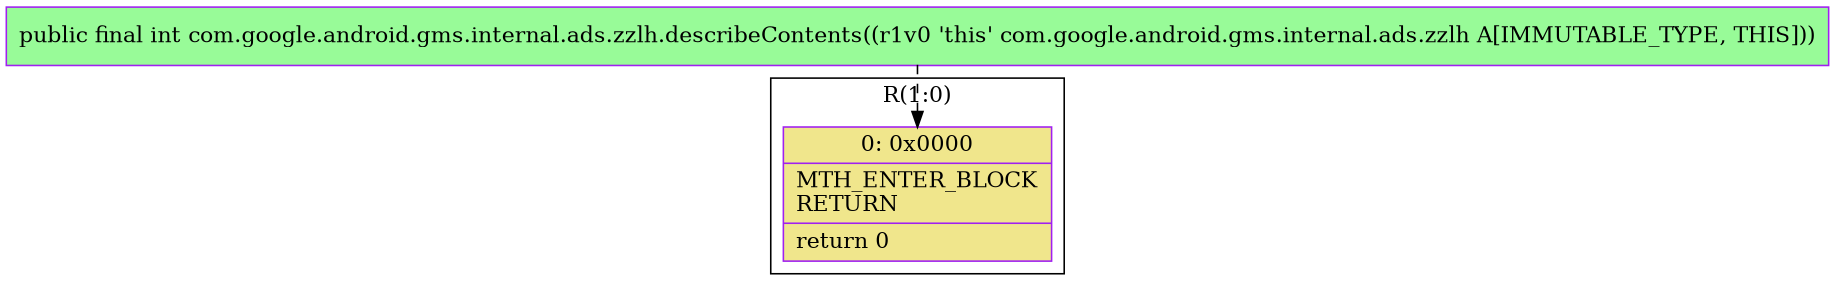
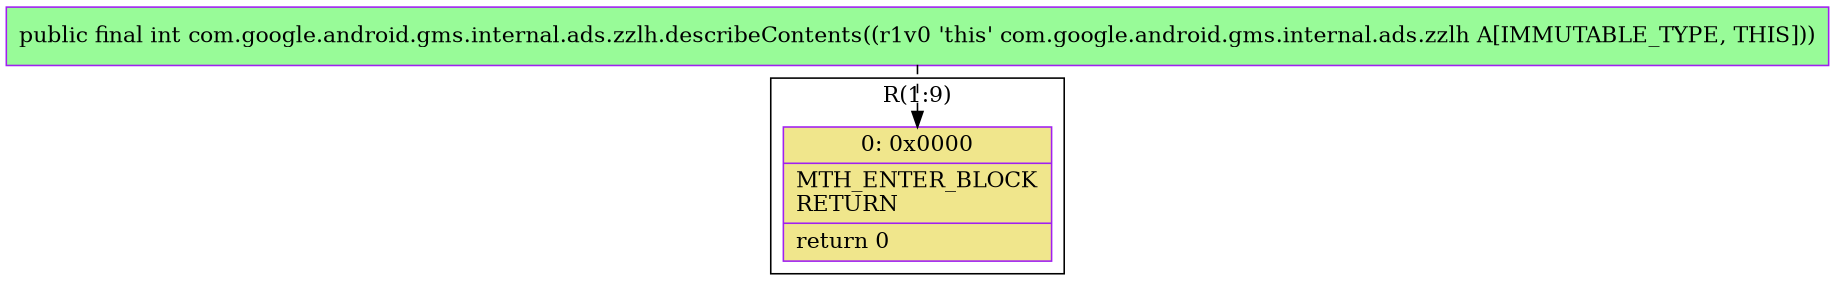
(917, 96) -> (917, 96)
